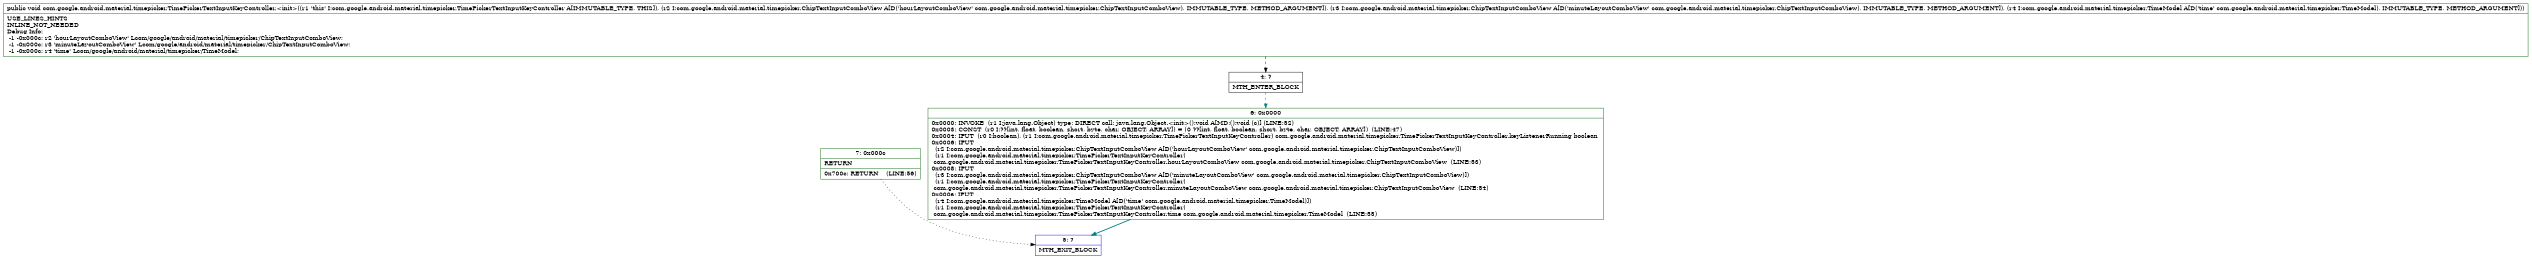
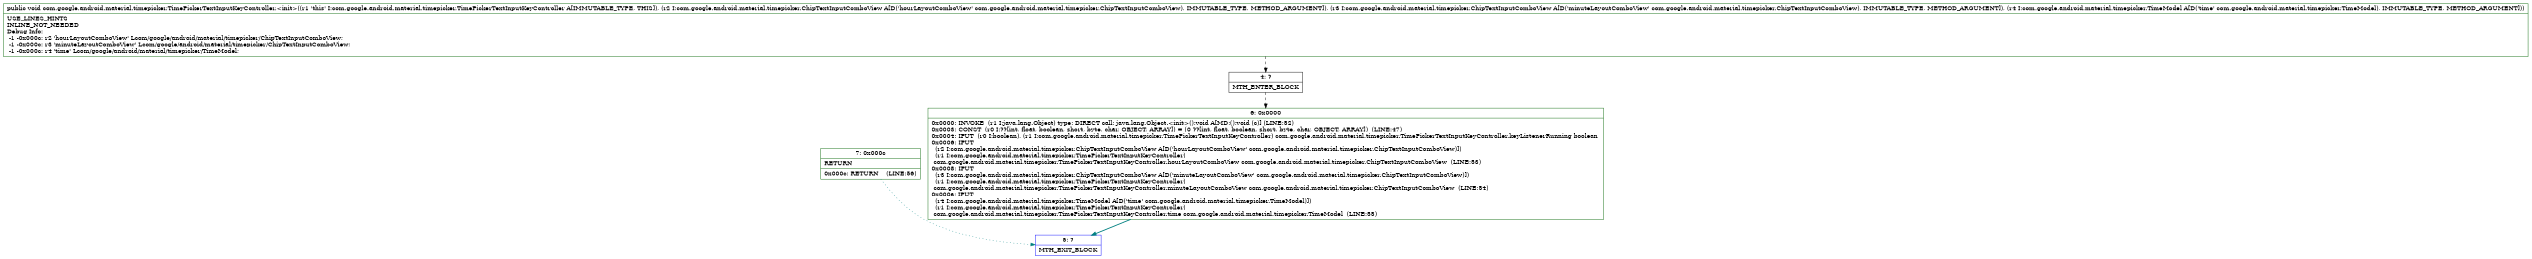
(1266, 98) -> (1266, 98)
(871, 174) -> (871, 174)
(947, 229) -> (947, 229)
